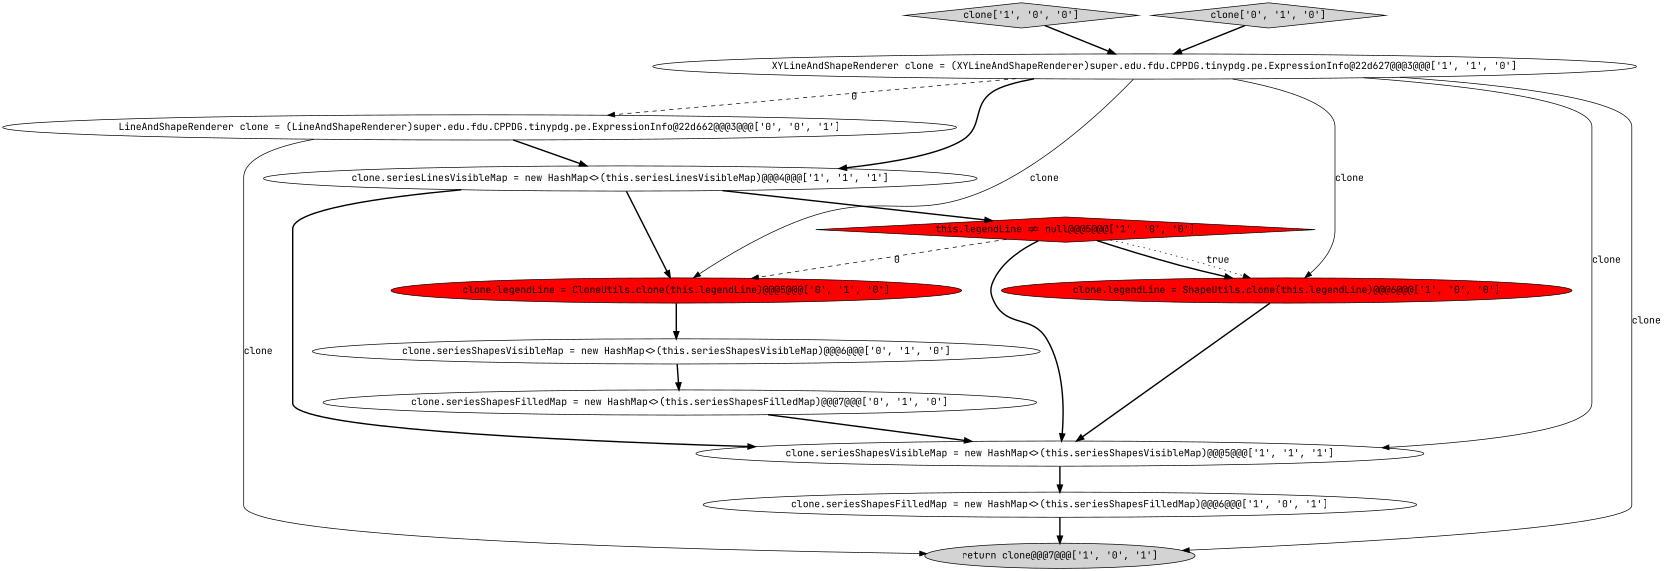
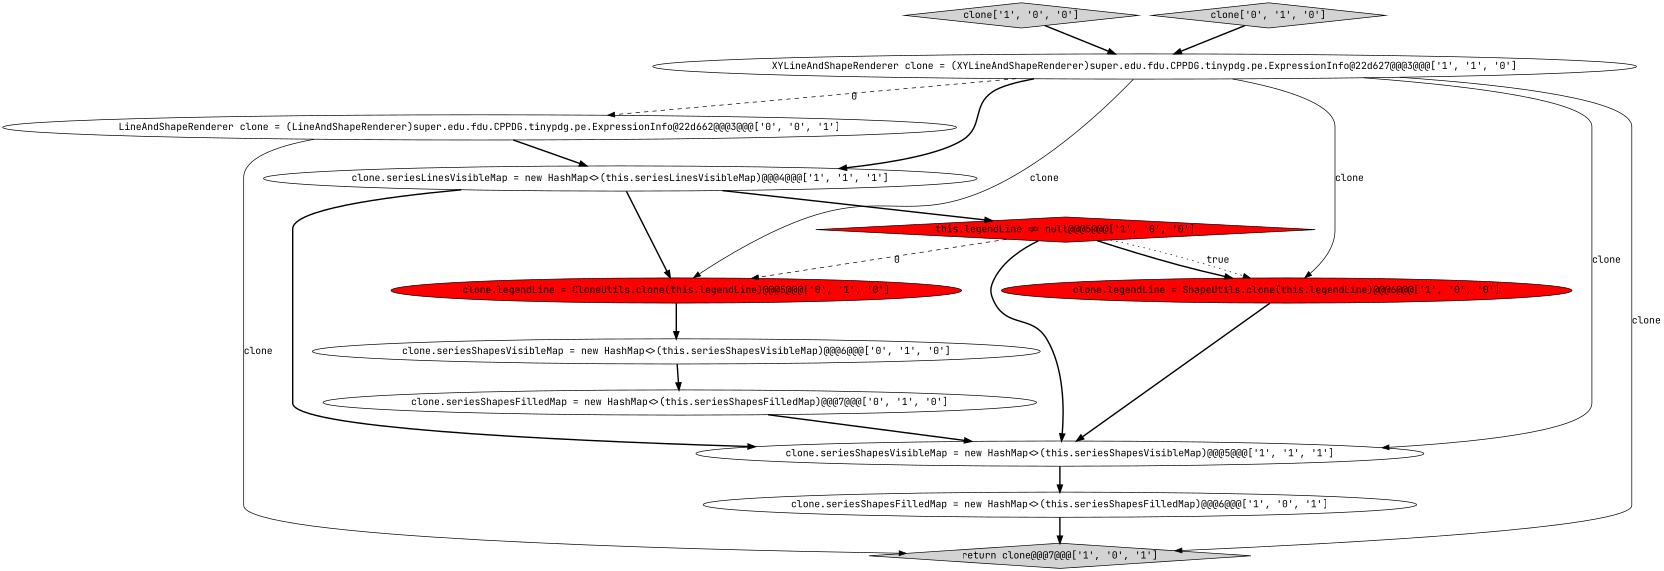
(1060, 556) -> (1060, 556)
